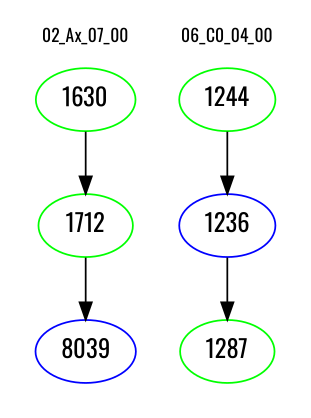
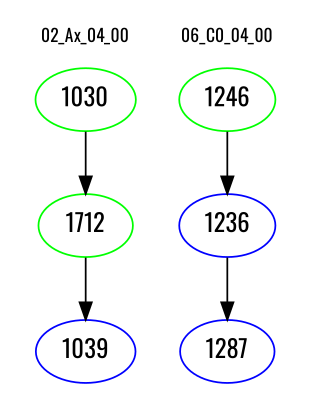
(86, 38) -> (86, 38)
(86, 100) -> (86, 100)
(227, 100) -> (227, 100)
(86, 351) -> (86, 351)
(227, 351) -> (227, 351)
